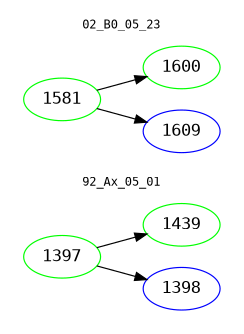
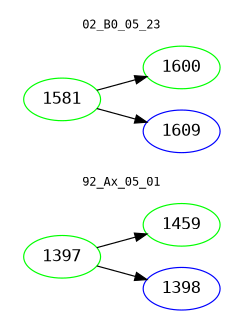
(182, 225) -> (182, 225)
